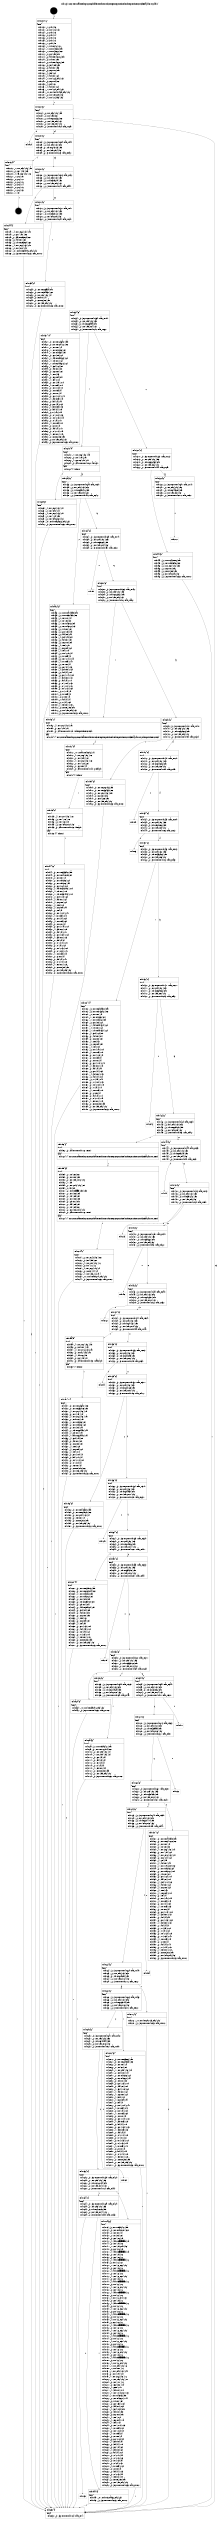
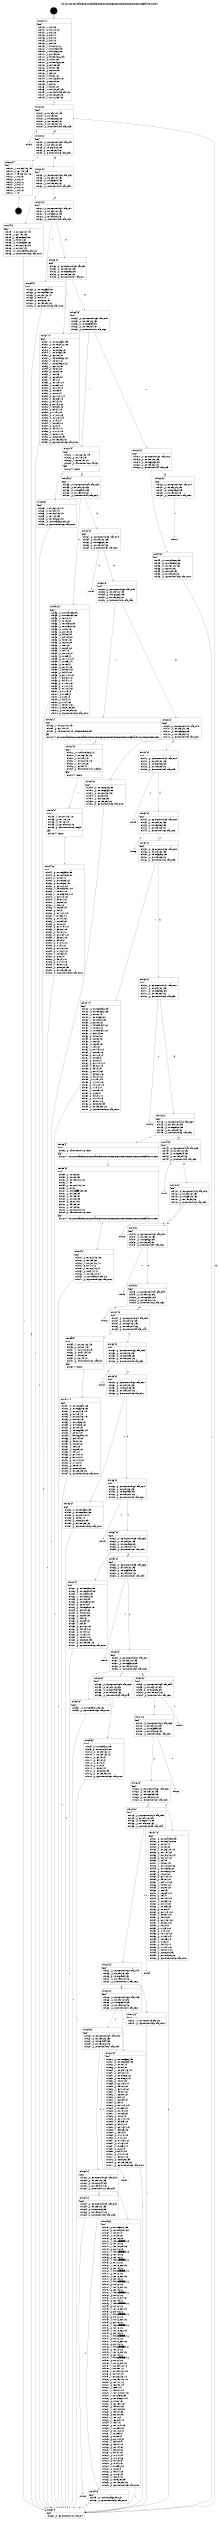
none -> (67, 269)
